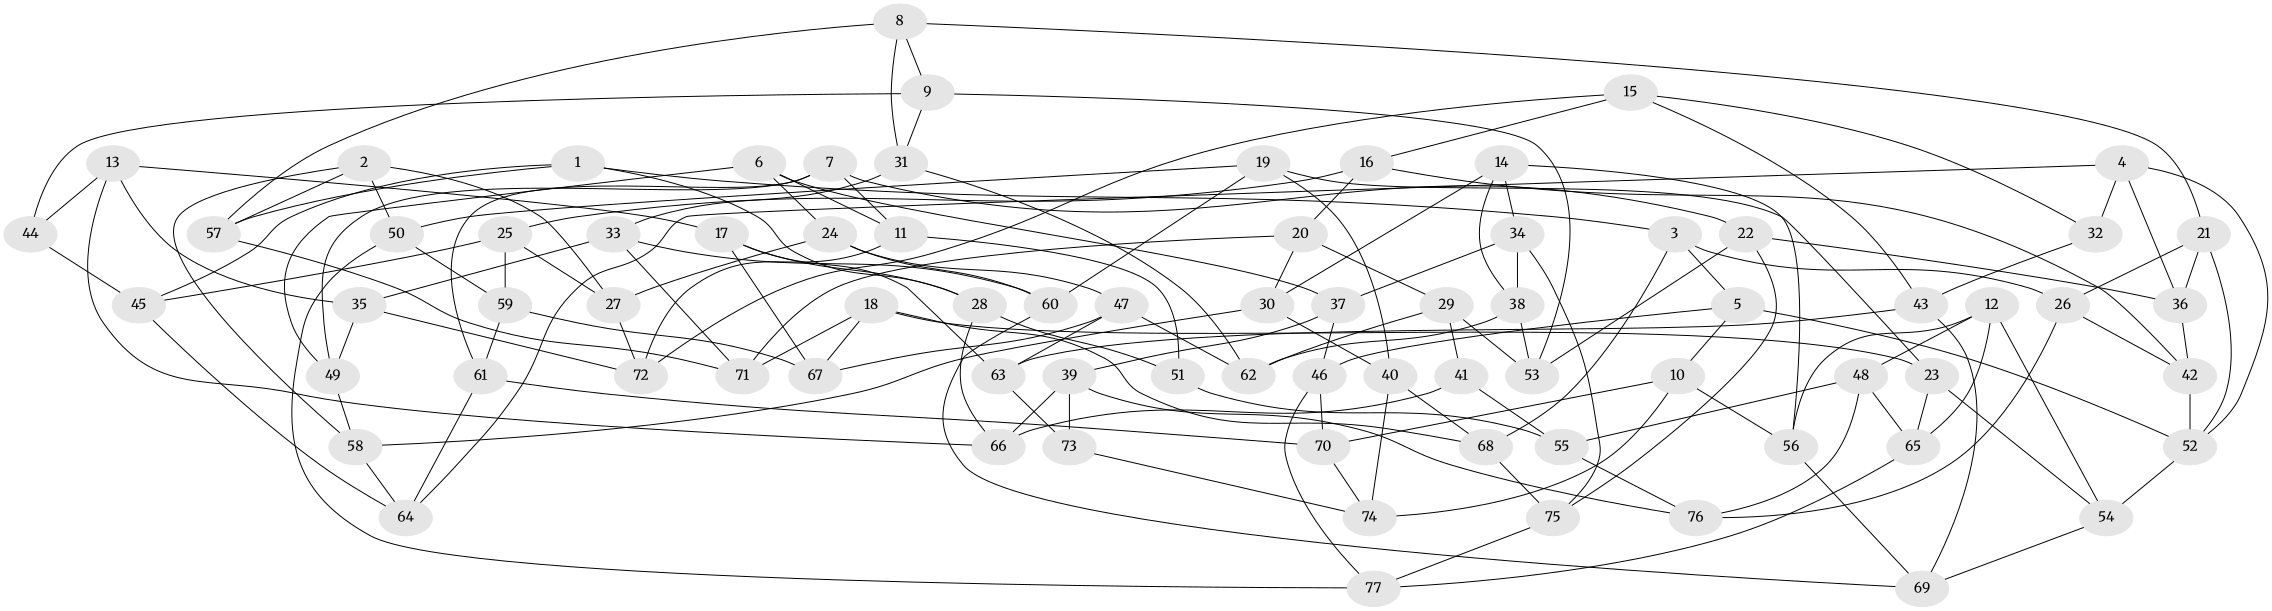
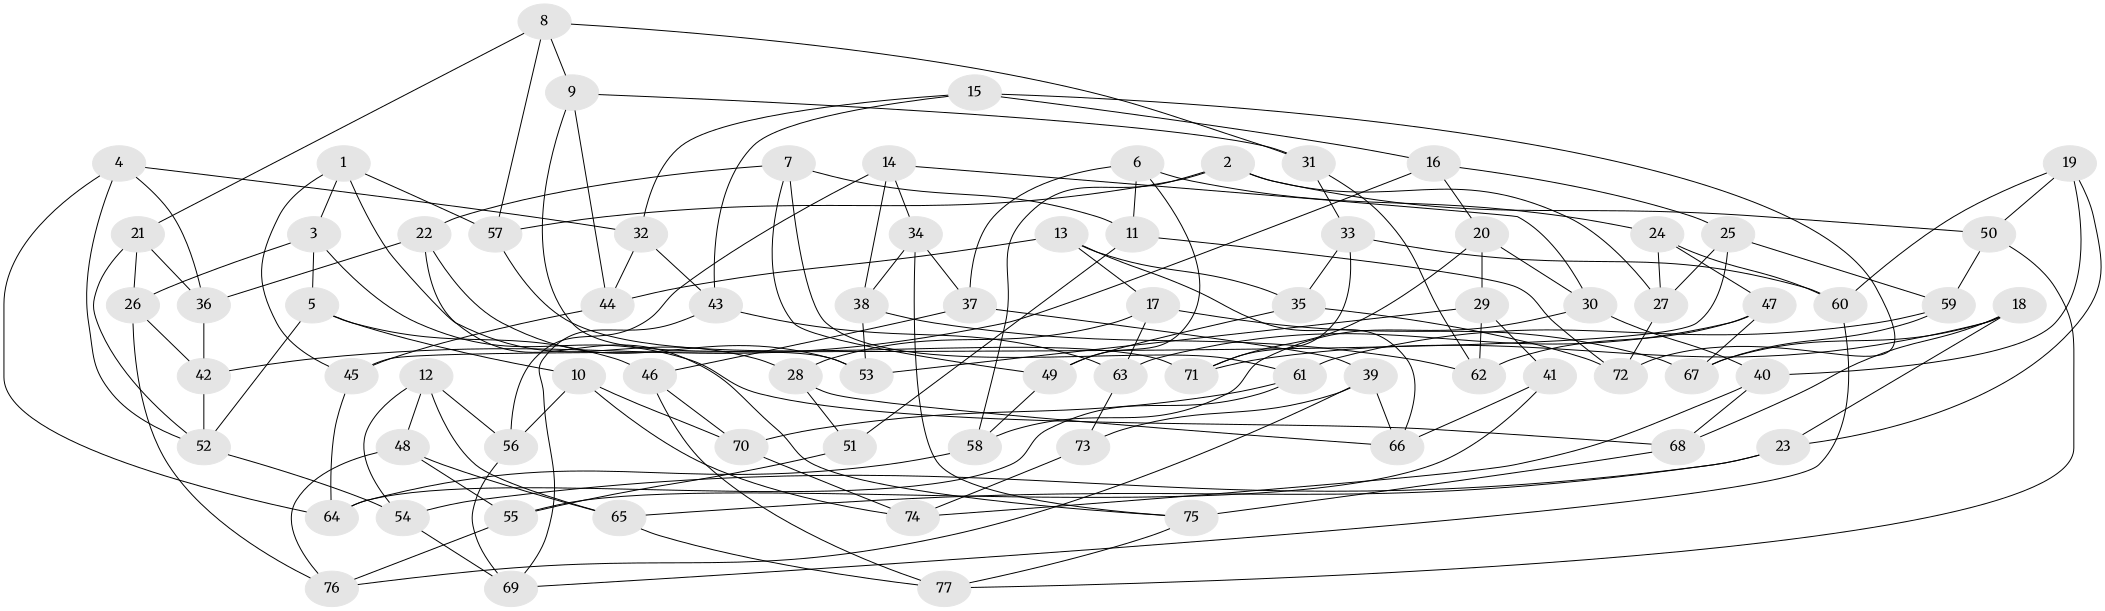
none -> (624, 270)
